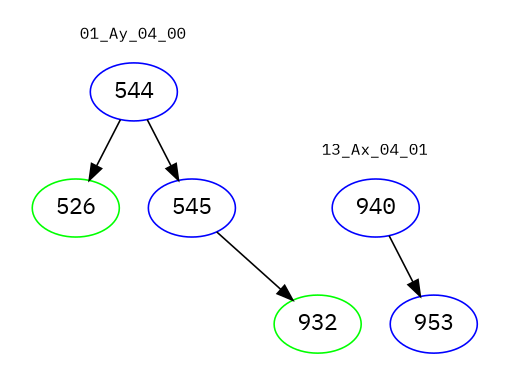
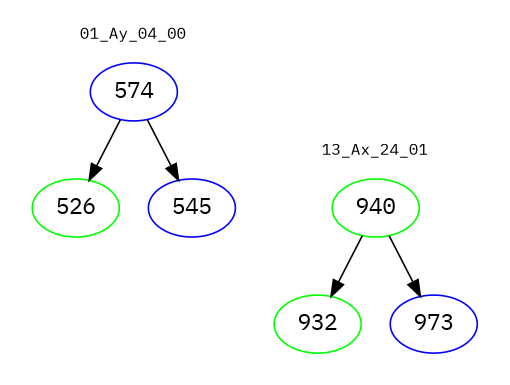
(134, 92) -> (134, 92)
(376, 151) -> (376, 151)
(376, 208) -> (376, 208)
(249, 261) -> (350, 259)
(434, 324) -> (434, 324)
